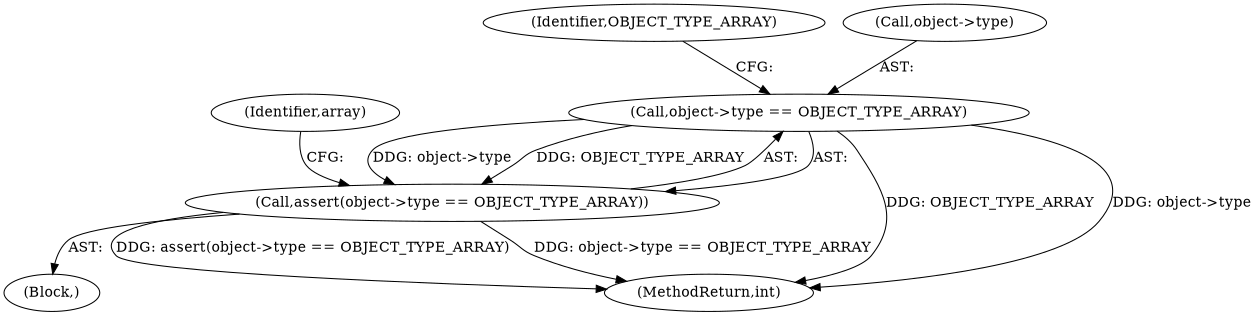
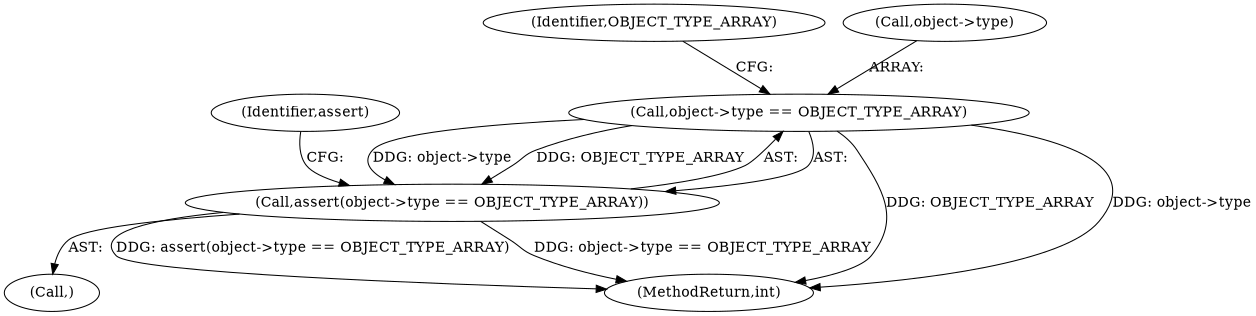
(899, 68) -> (899, 68)
(305, 113) -> (305, 113)
(52, 293) -> (52, 293)
